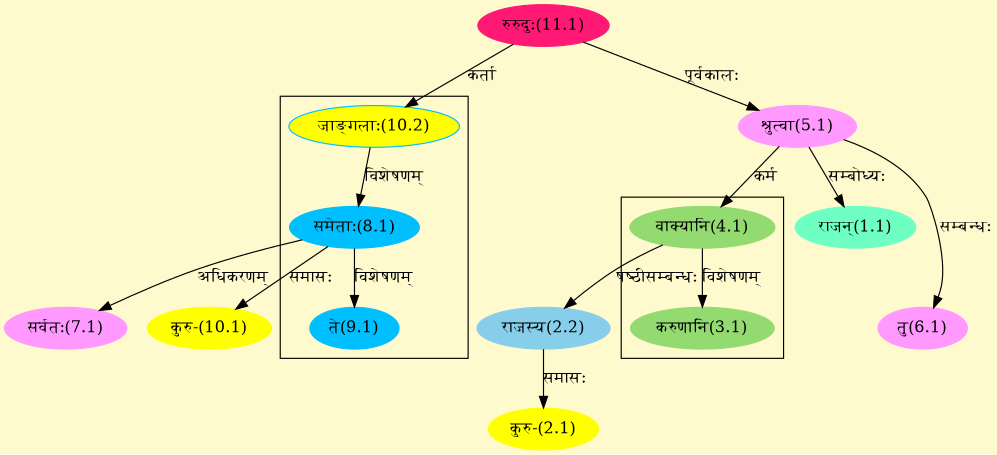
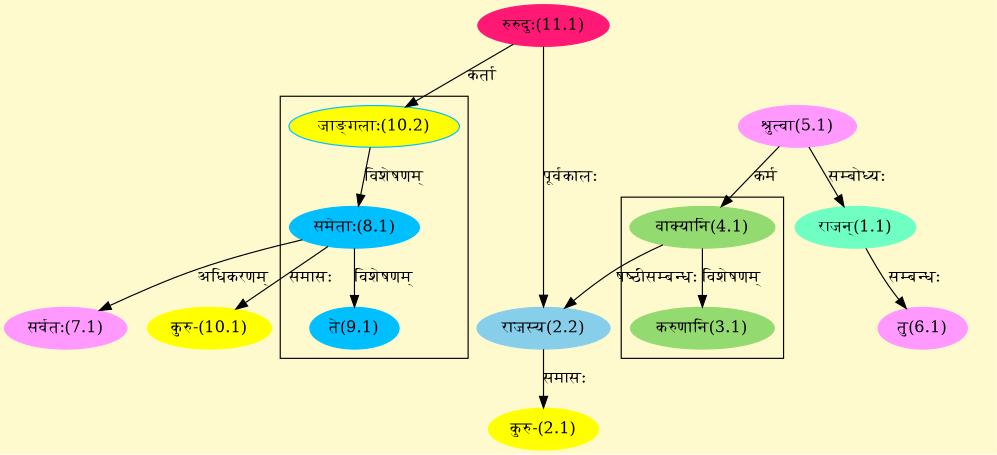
(666, 74) -> (544, 171)
(926, 197) -> (881, 275)
